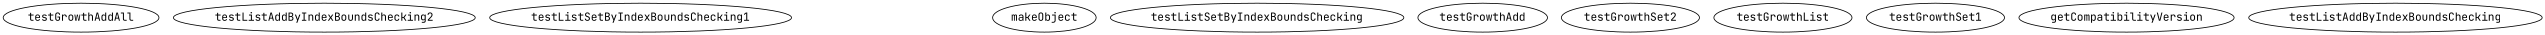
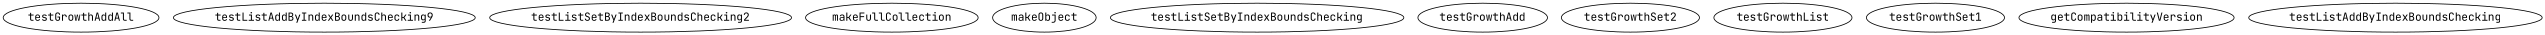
(324, 18) -> (324, 18)
(641, 18) -> (641, 18)
none -> (892, 18)
